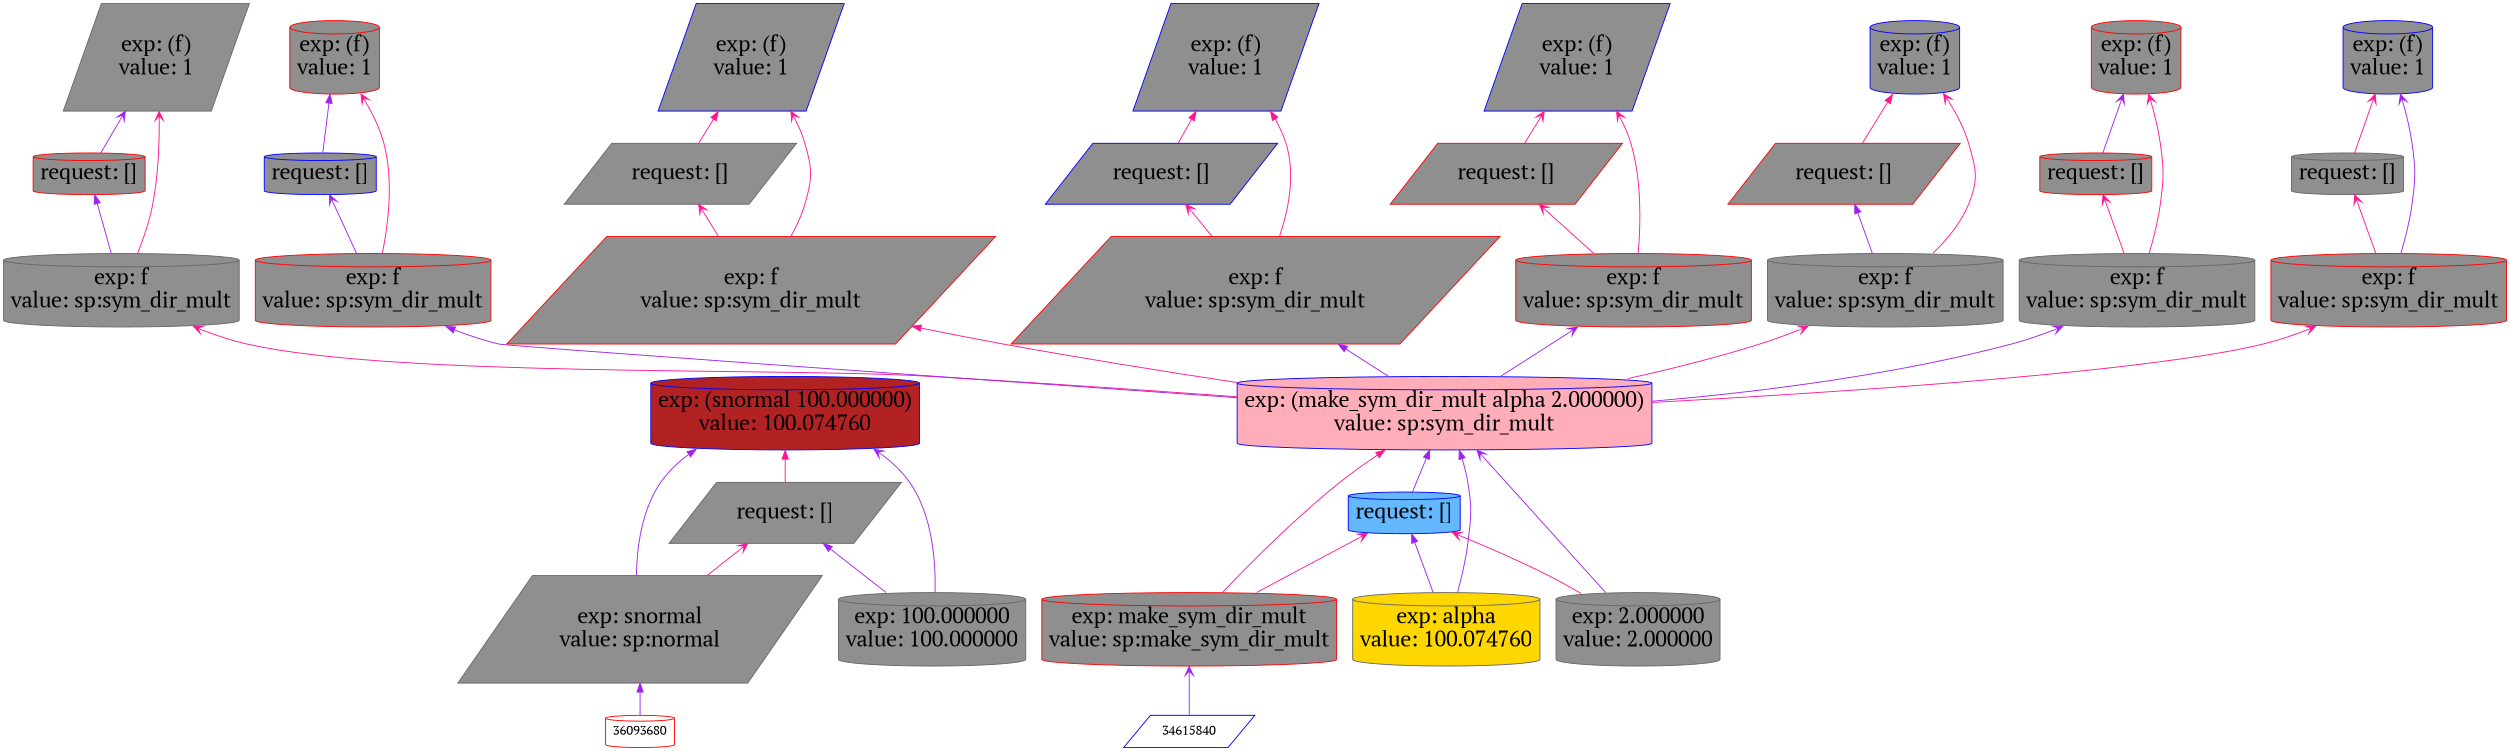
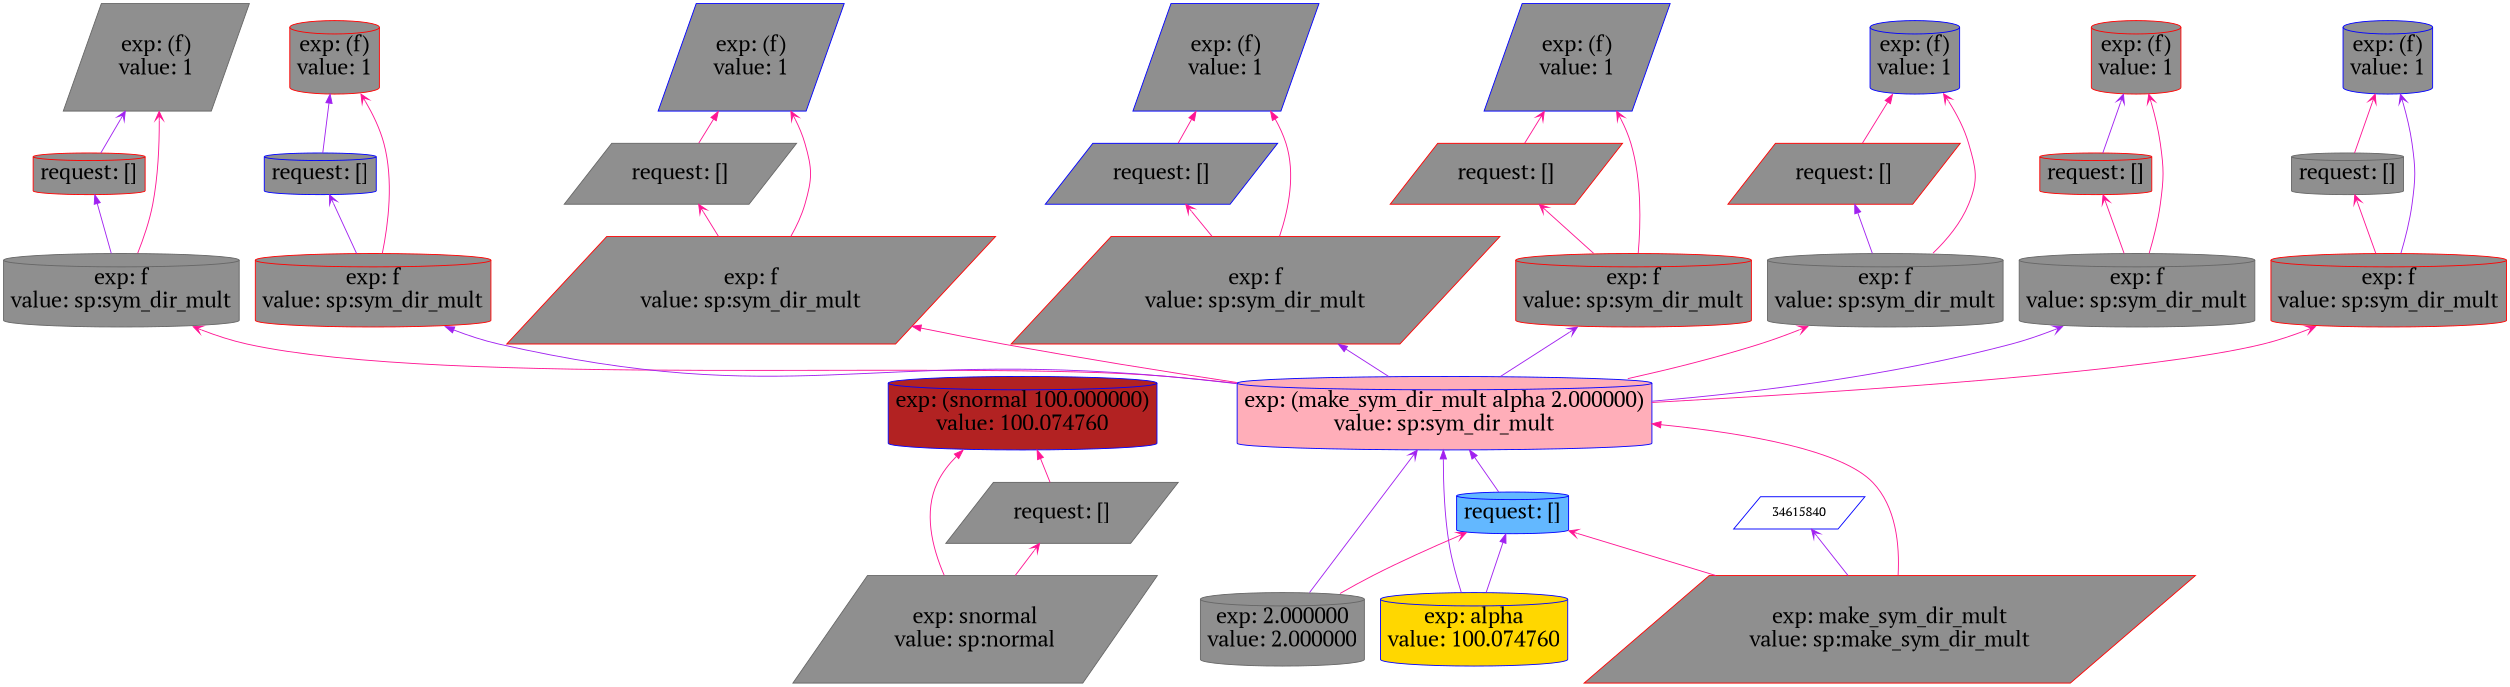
(648, 508) -> (930, 513)
(932, 629) -> none
(1189, 629) -> (1890, 629)
(1446, 629) -> (1474, 629)
(1189, 696) -> (1833, 556)
(640, 731) -> none
